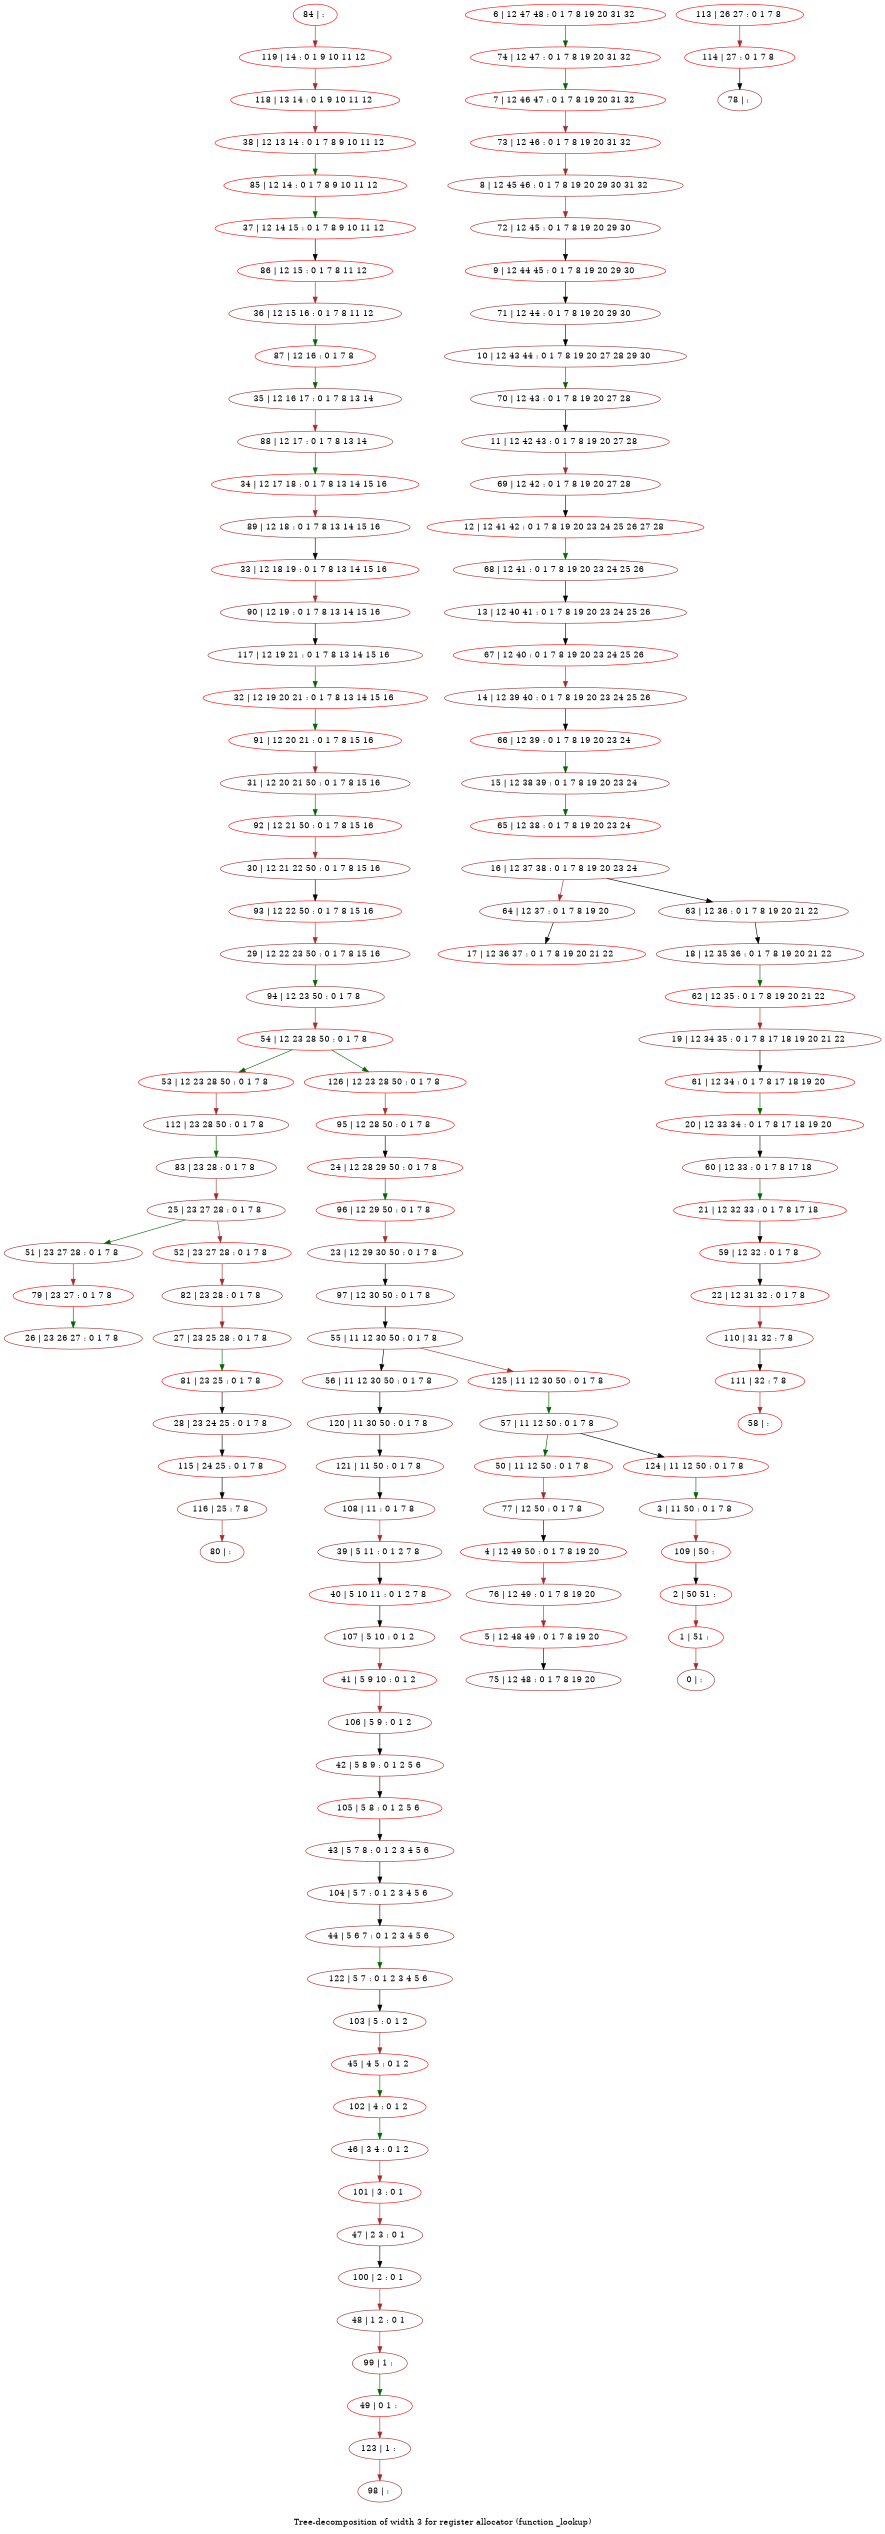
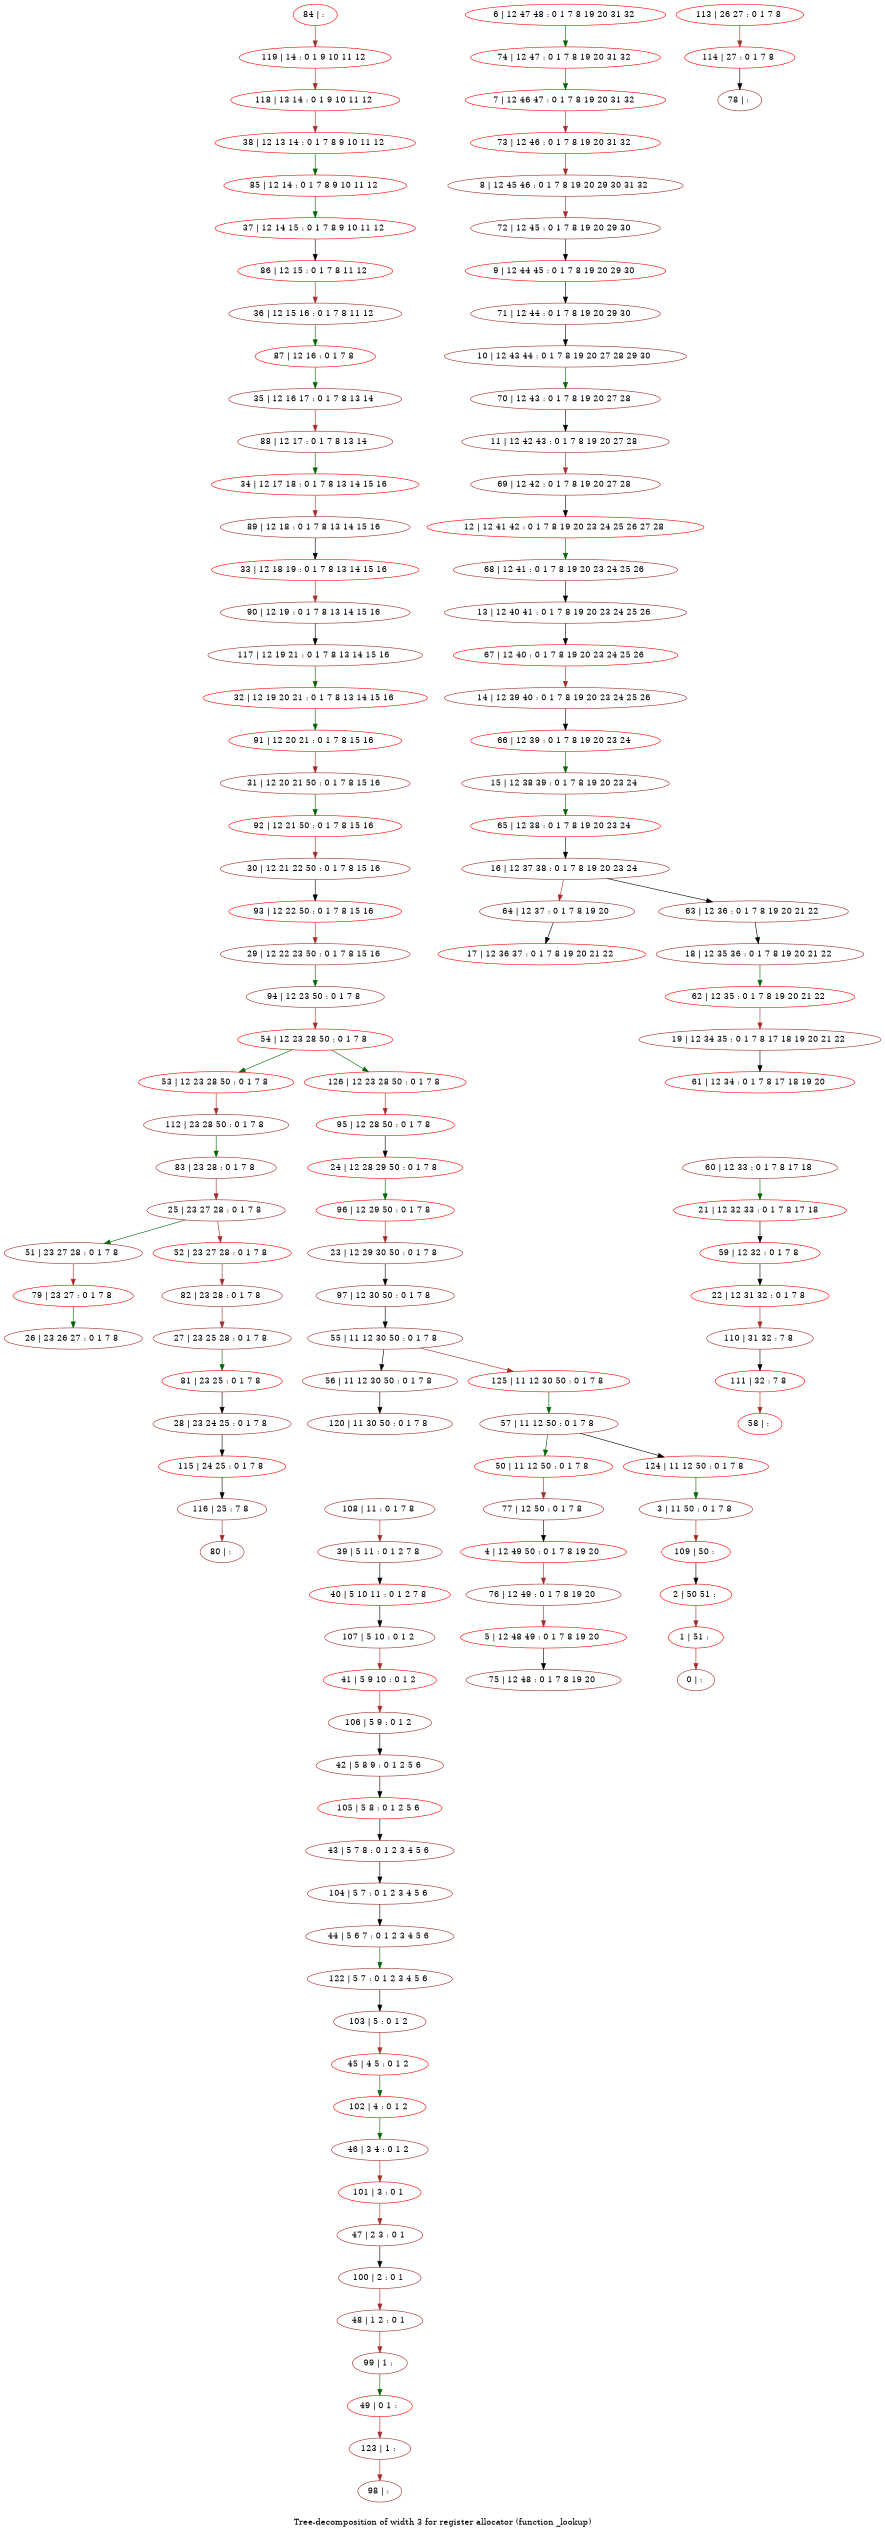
none -> (565, 845)
(760, 1125) -> none
(380, 1467) -> none
